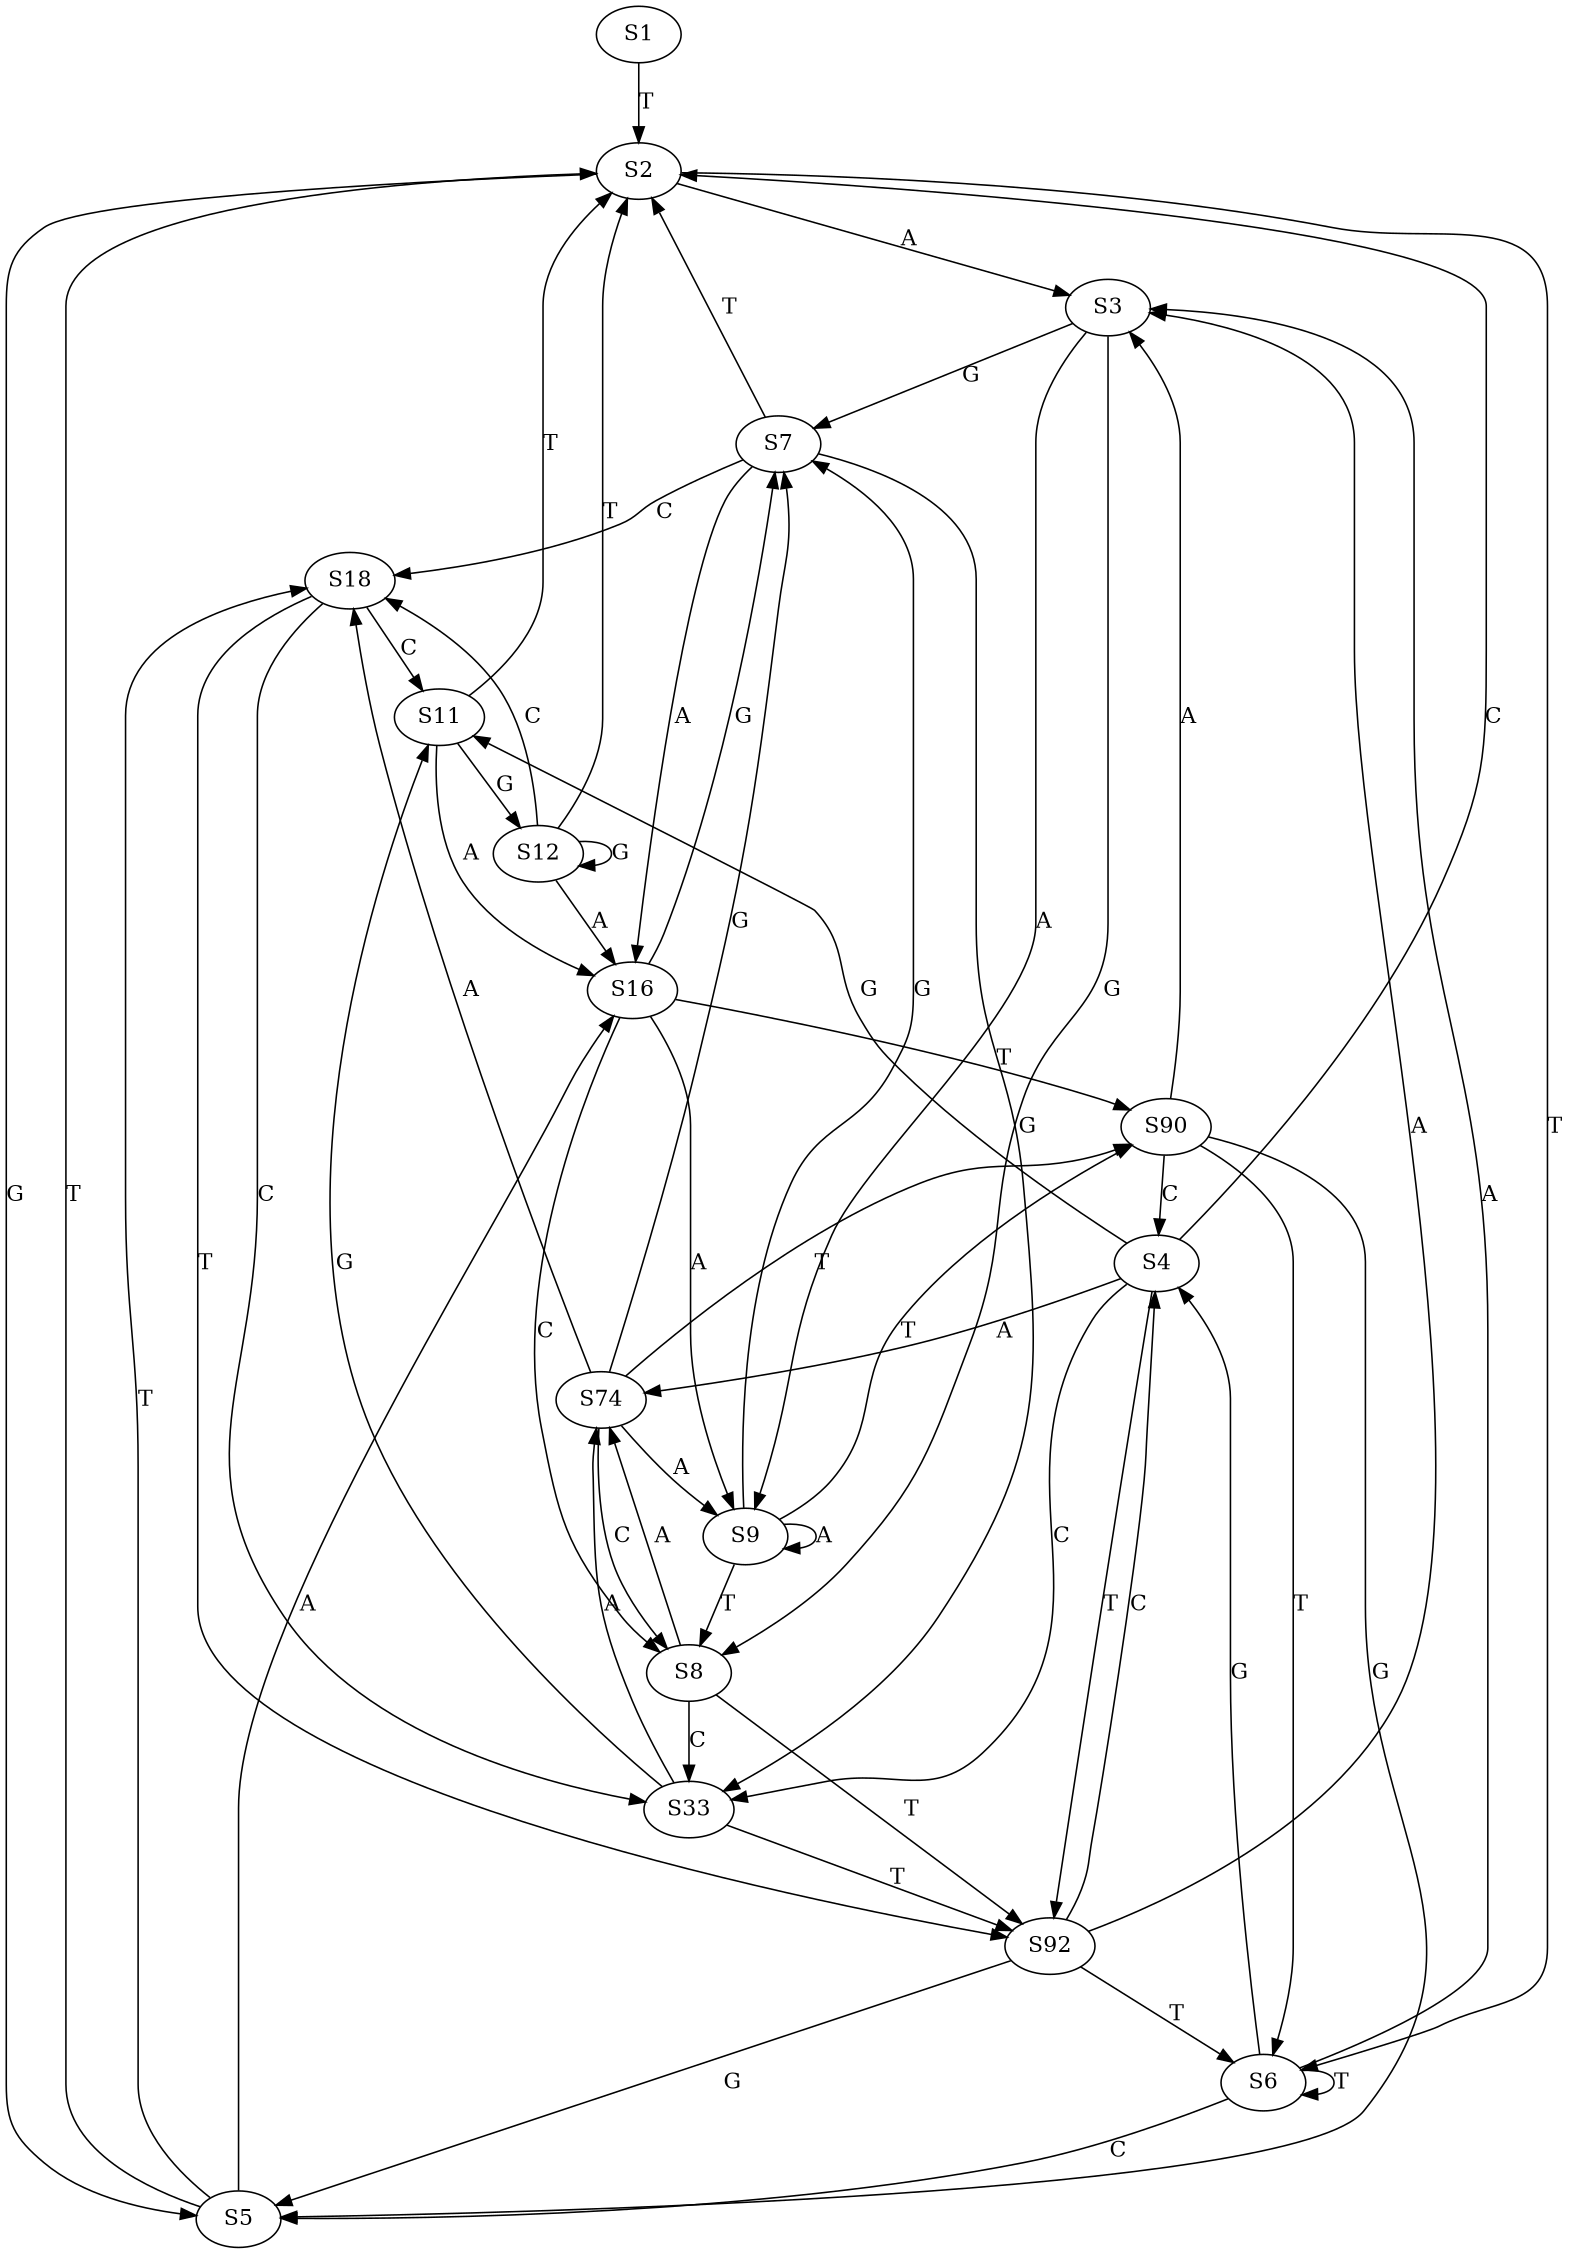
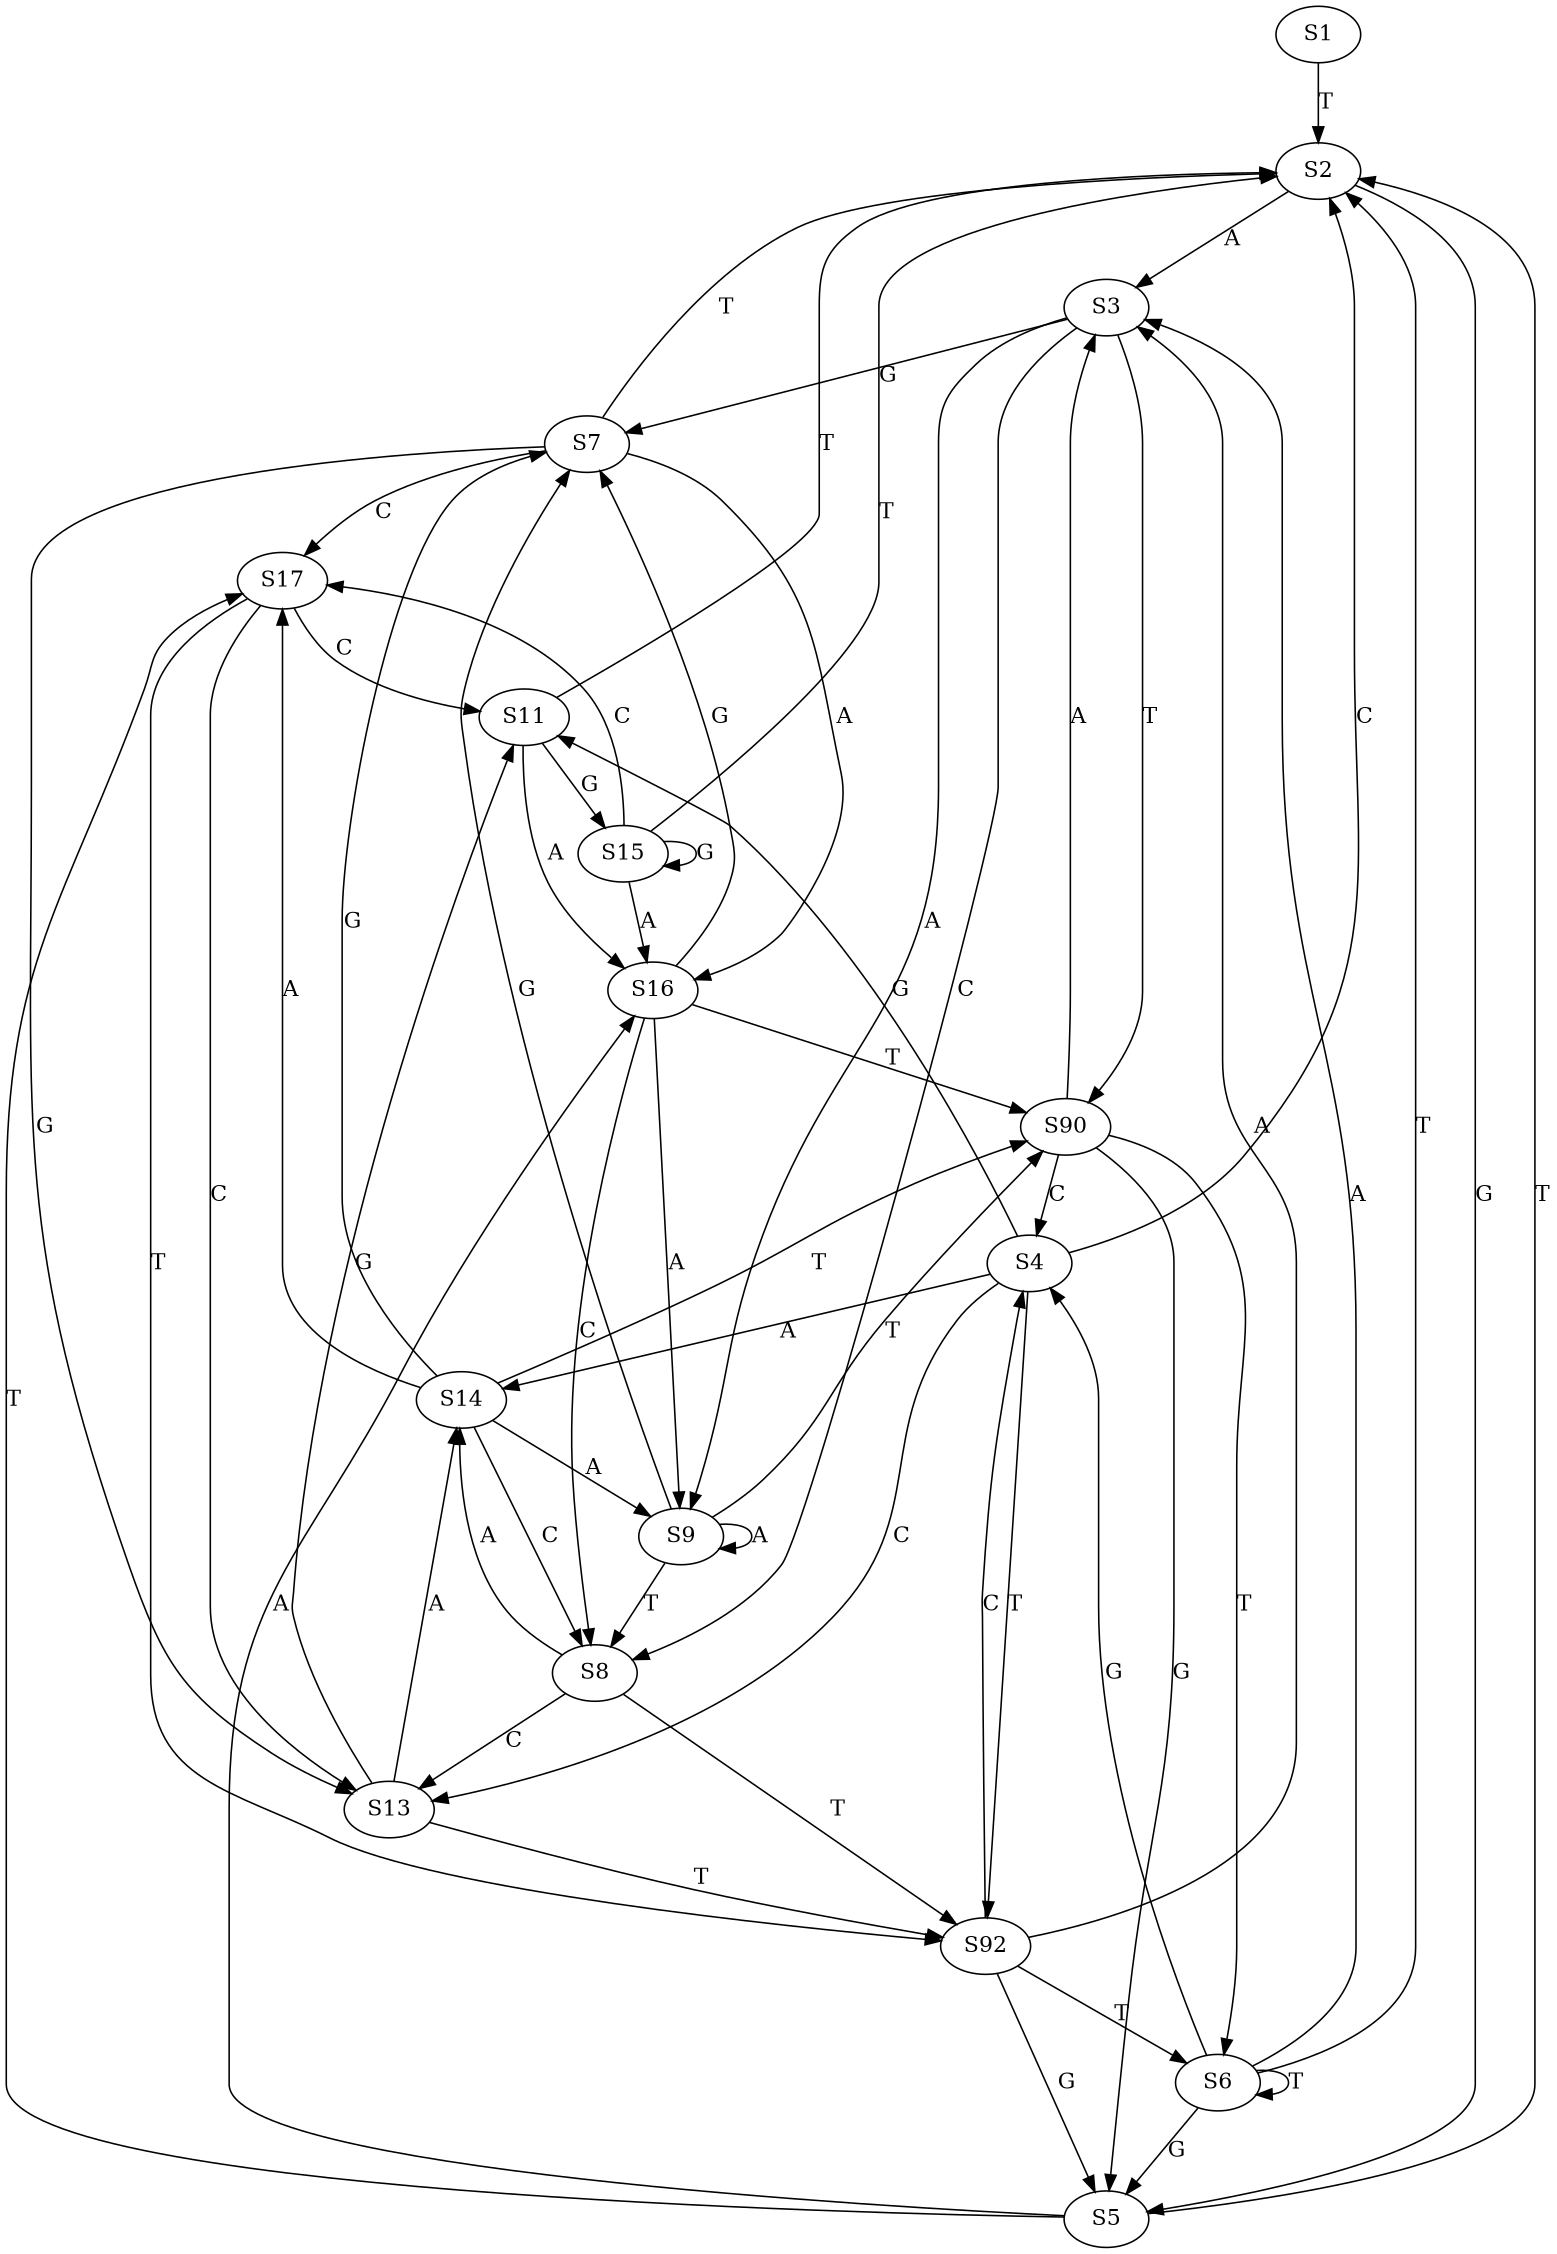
(350, 581) -> (282, 581)
none -> (1143, 717)
(1547, 808) -> (1416, 1174)
(538, 854) -> (623, 854)
(1113, 990) -> (966, 990)
(601, 1400) -> (461, 1400)
(689, 1810) -> (389, 1810)
(1118, 2151) -> (1177, 2151)
